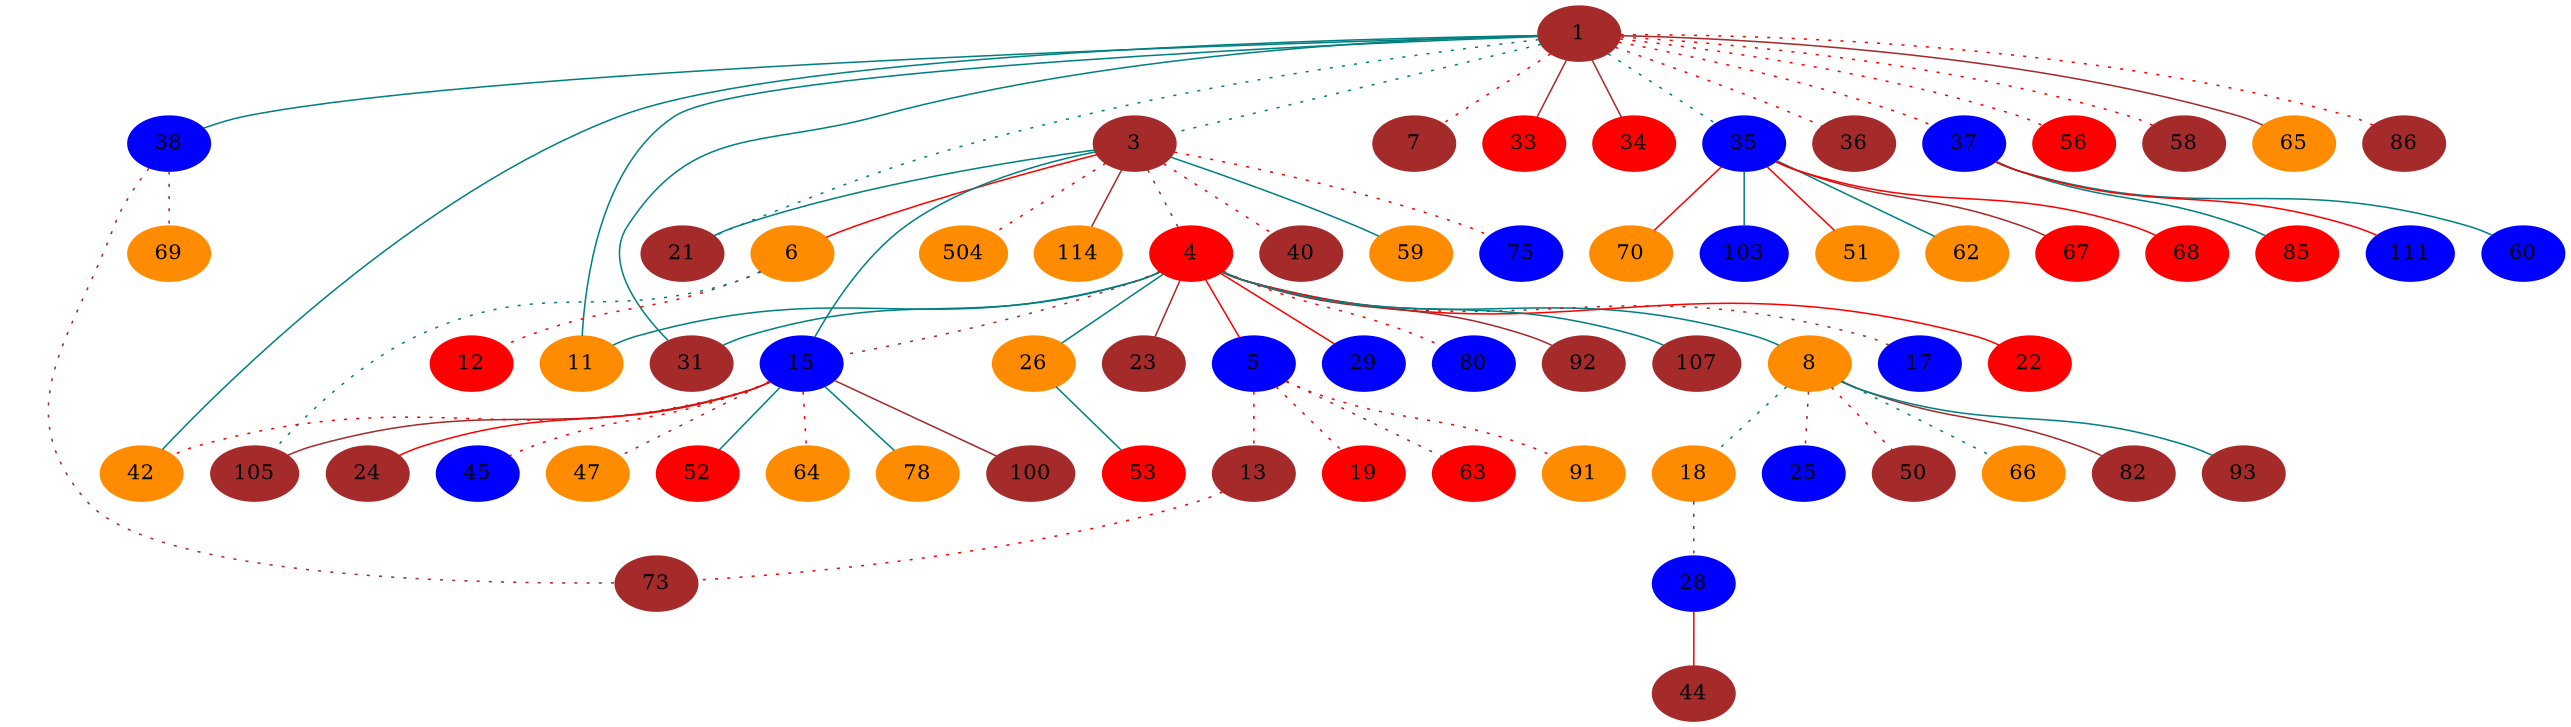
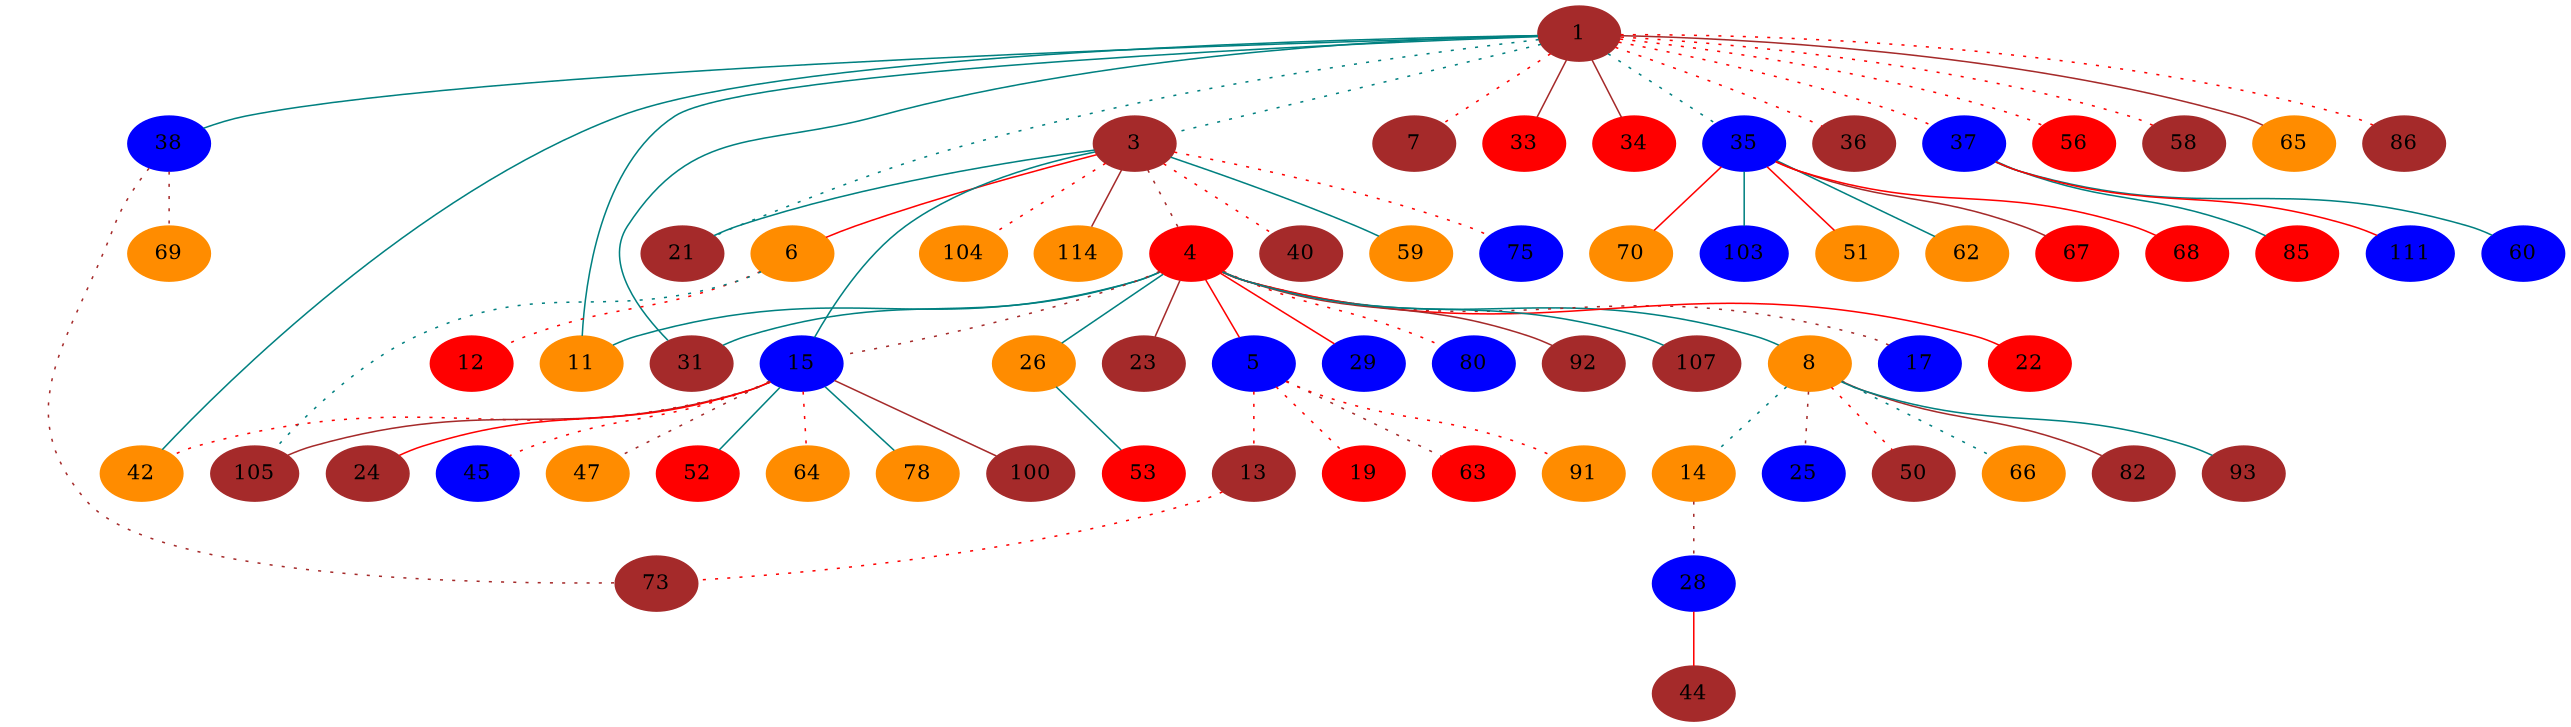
(964, 254) -> (964, 254)
(1694, 474) -> (1694, 474)
